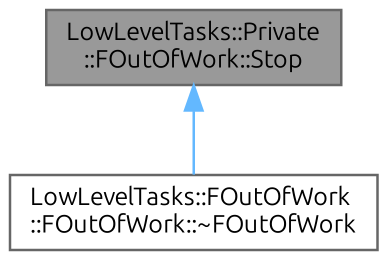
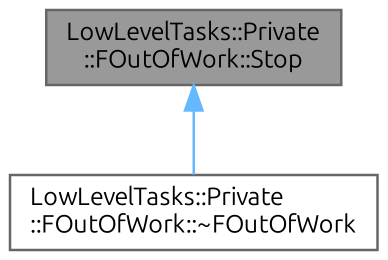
(194, 212) -> (194, 212)
